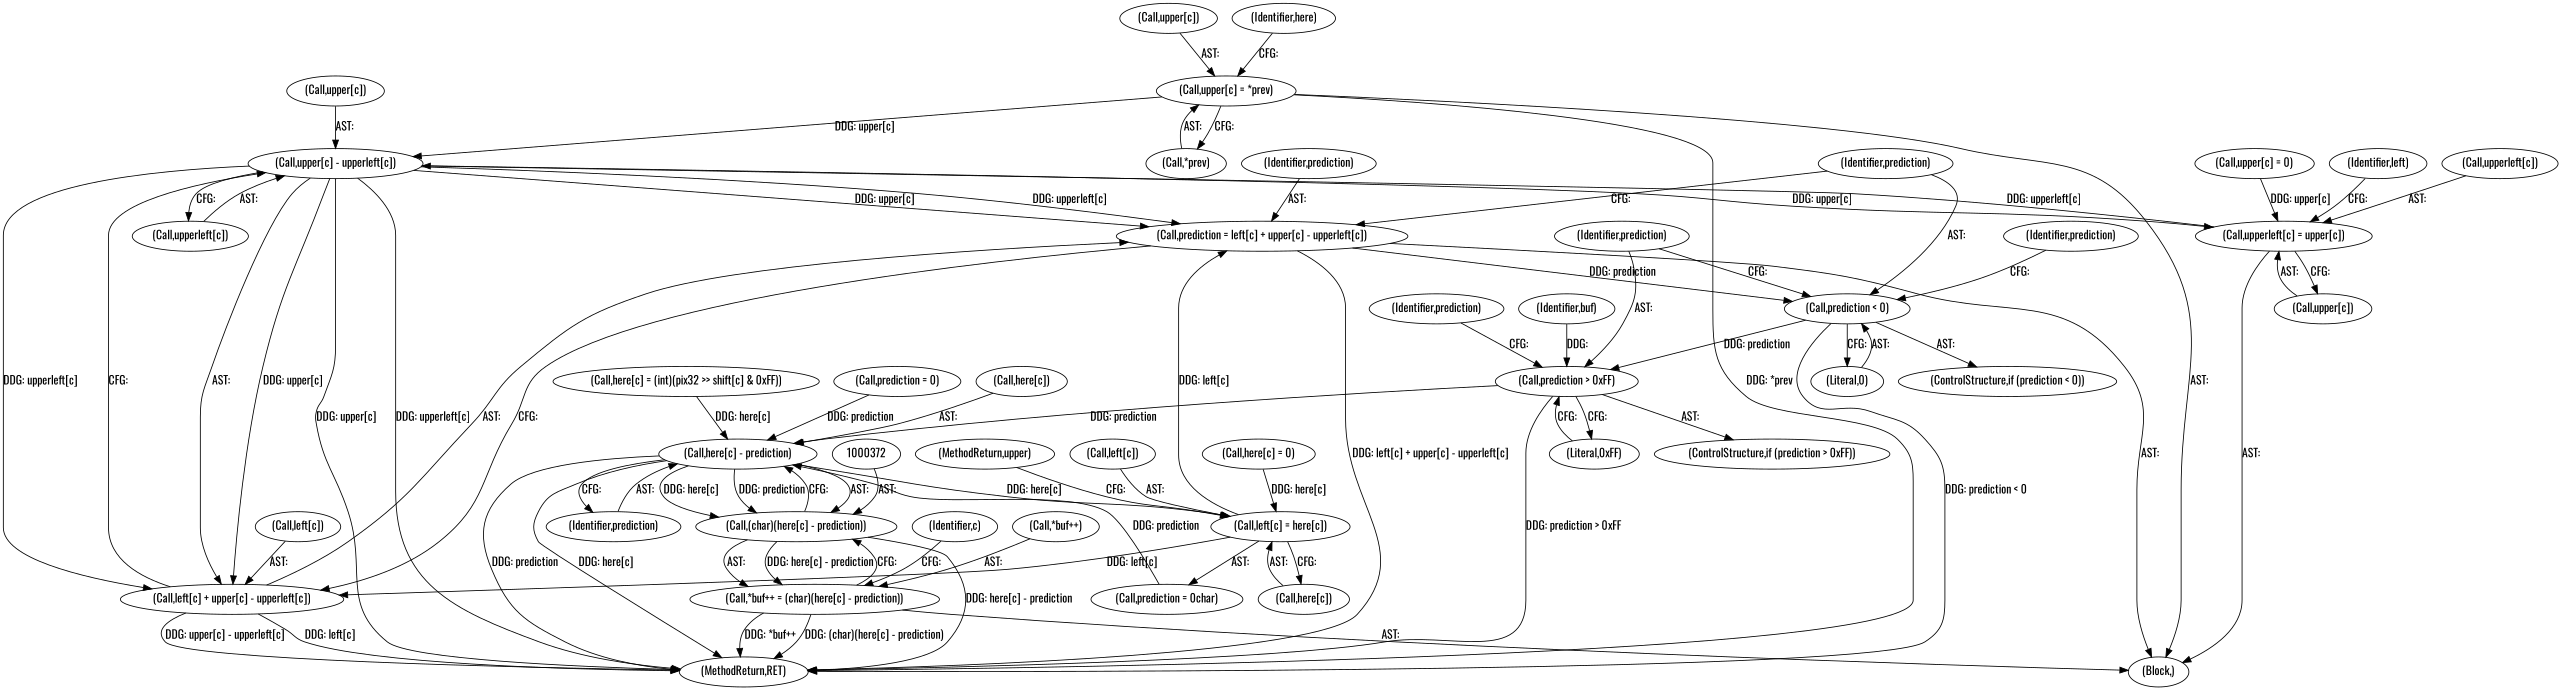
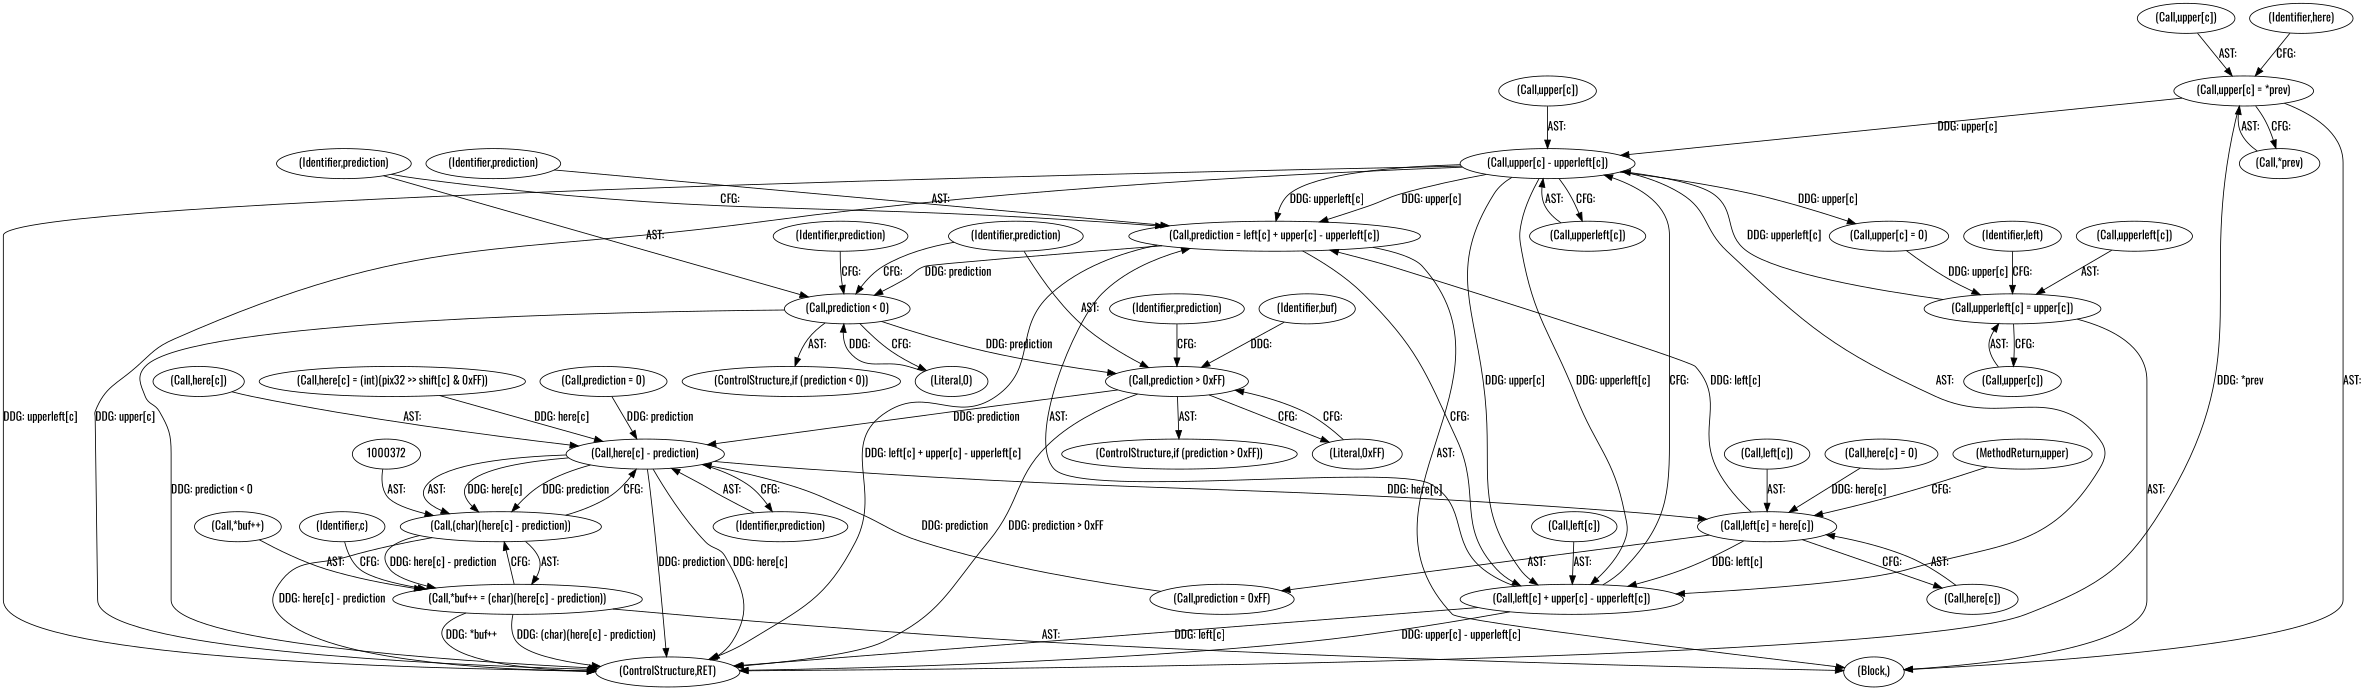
(1670, 196) -> (1735, 190)
(1882, 345) -> (861, 345)
(1167, 599) -> (1222, 599)
(744, 672) -> (668, 672)
